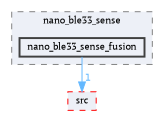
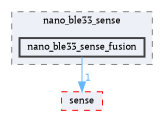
(82, 101) -> (82, 101)
